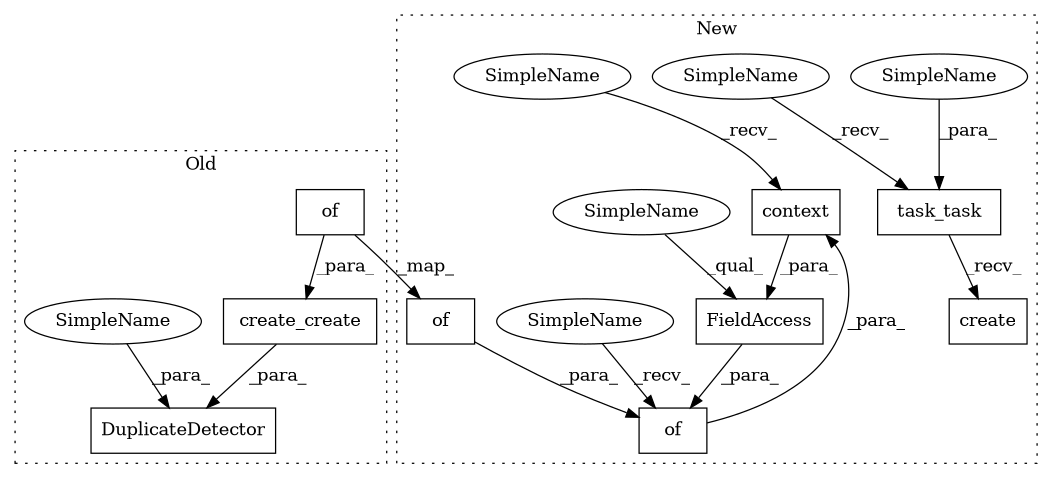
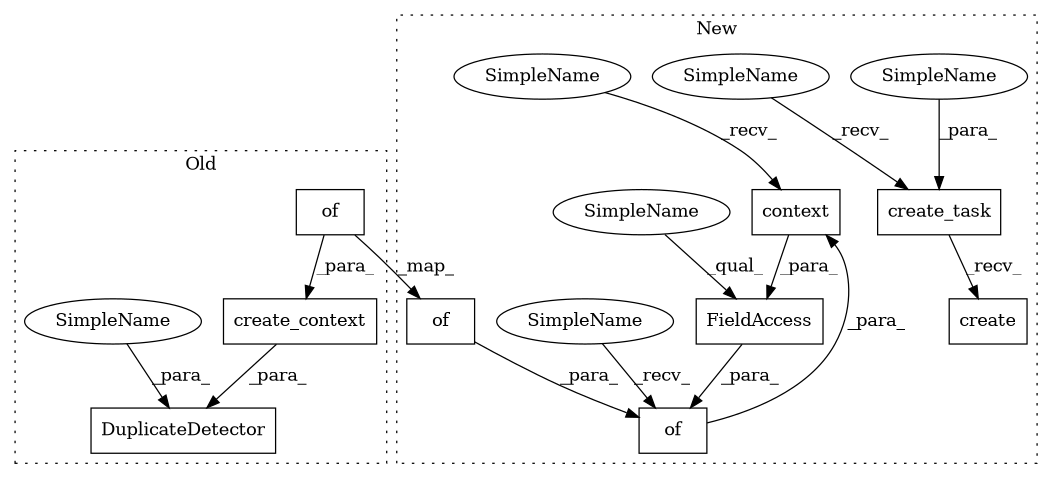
(939, 212) -> (939, 212)
(300, 321) -> (300, 321)
